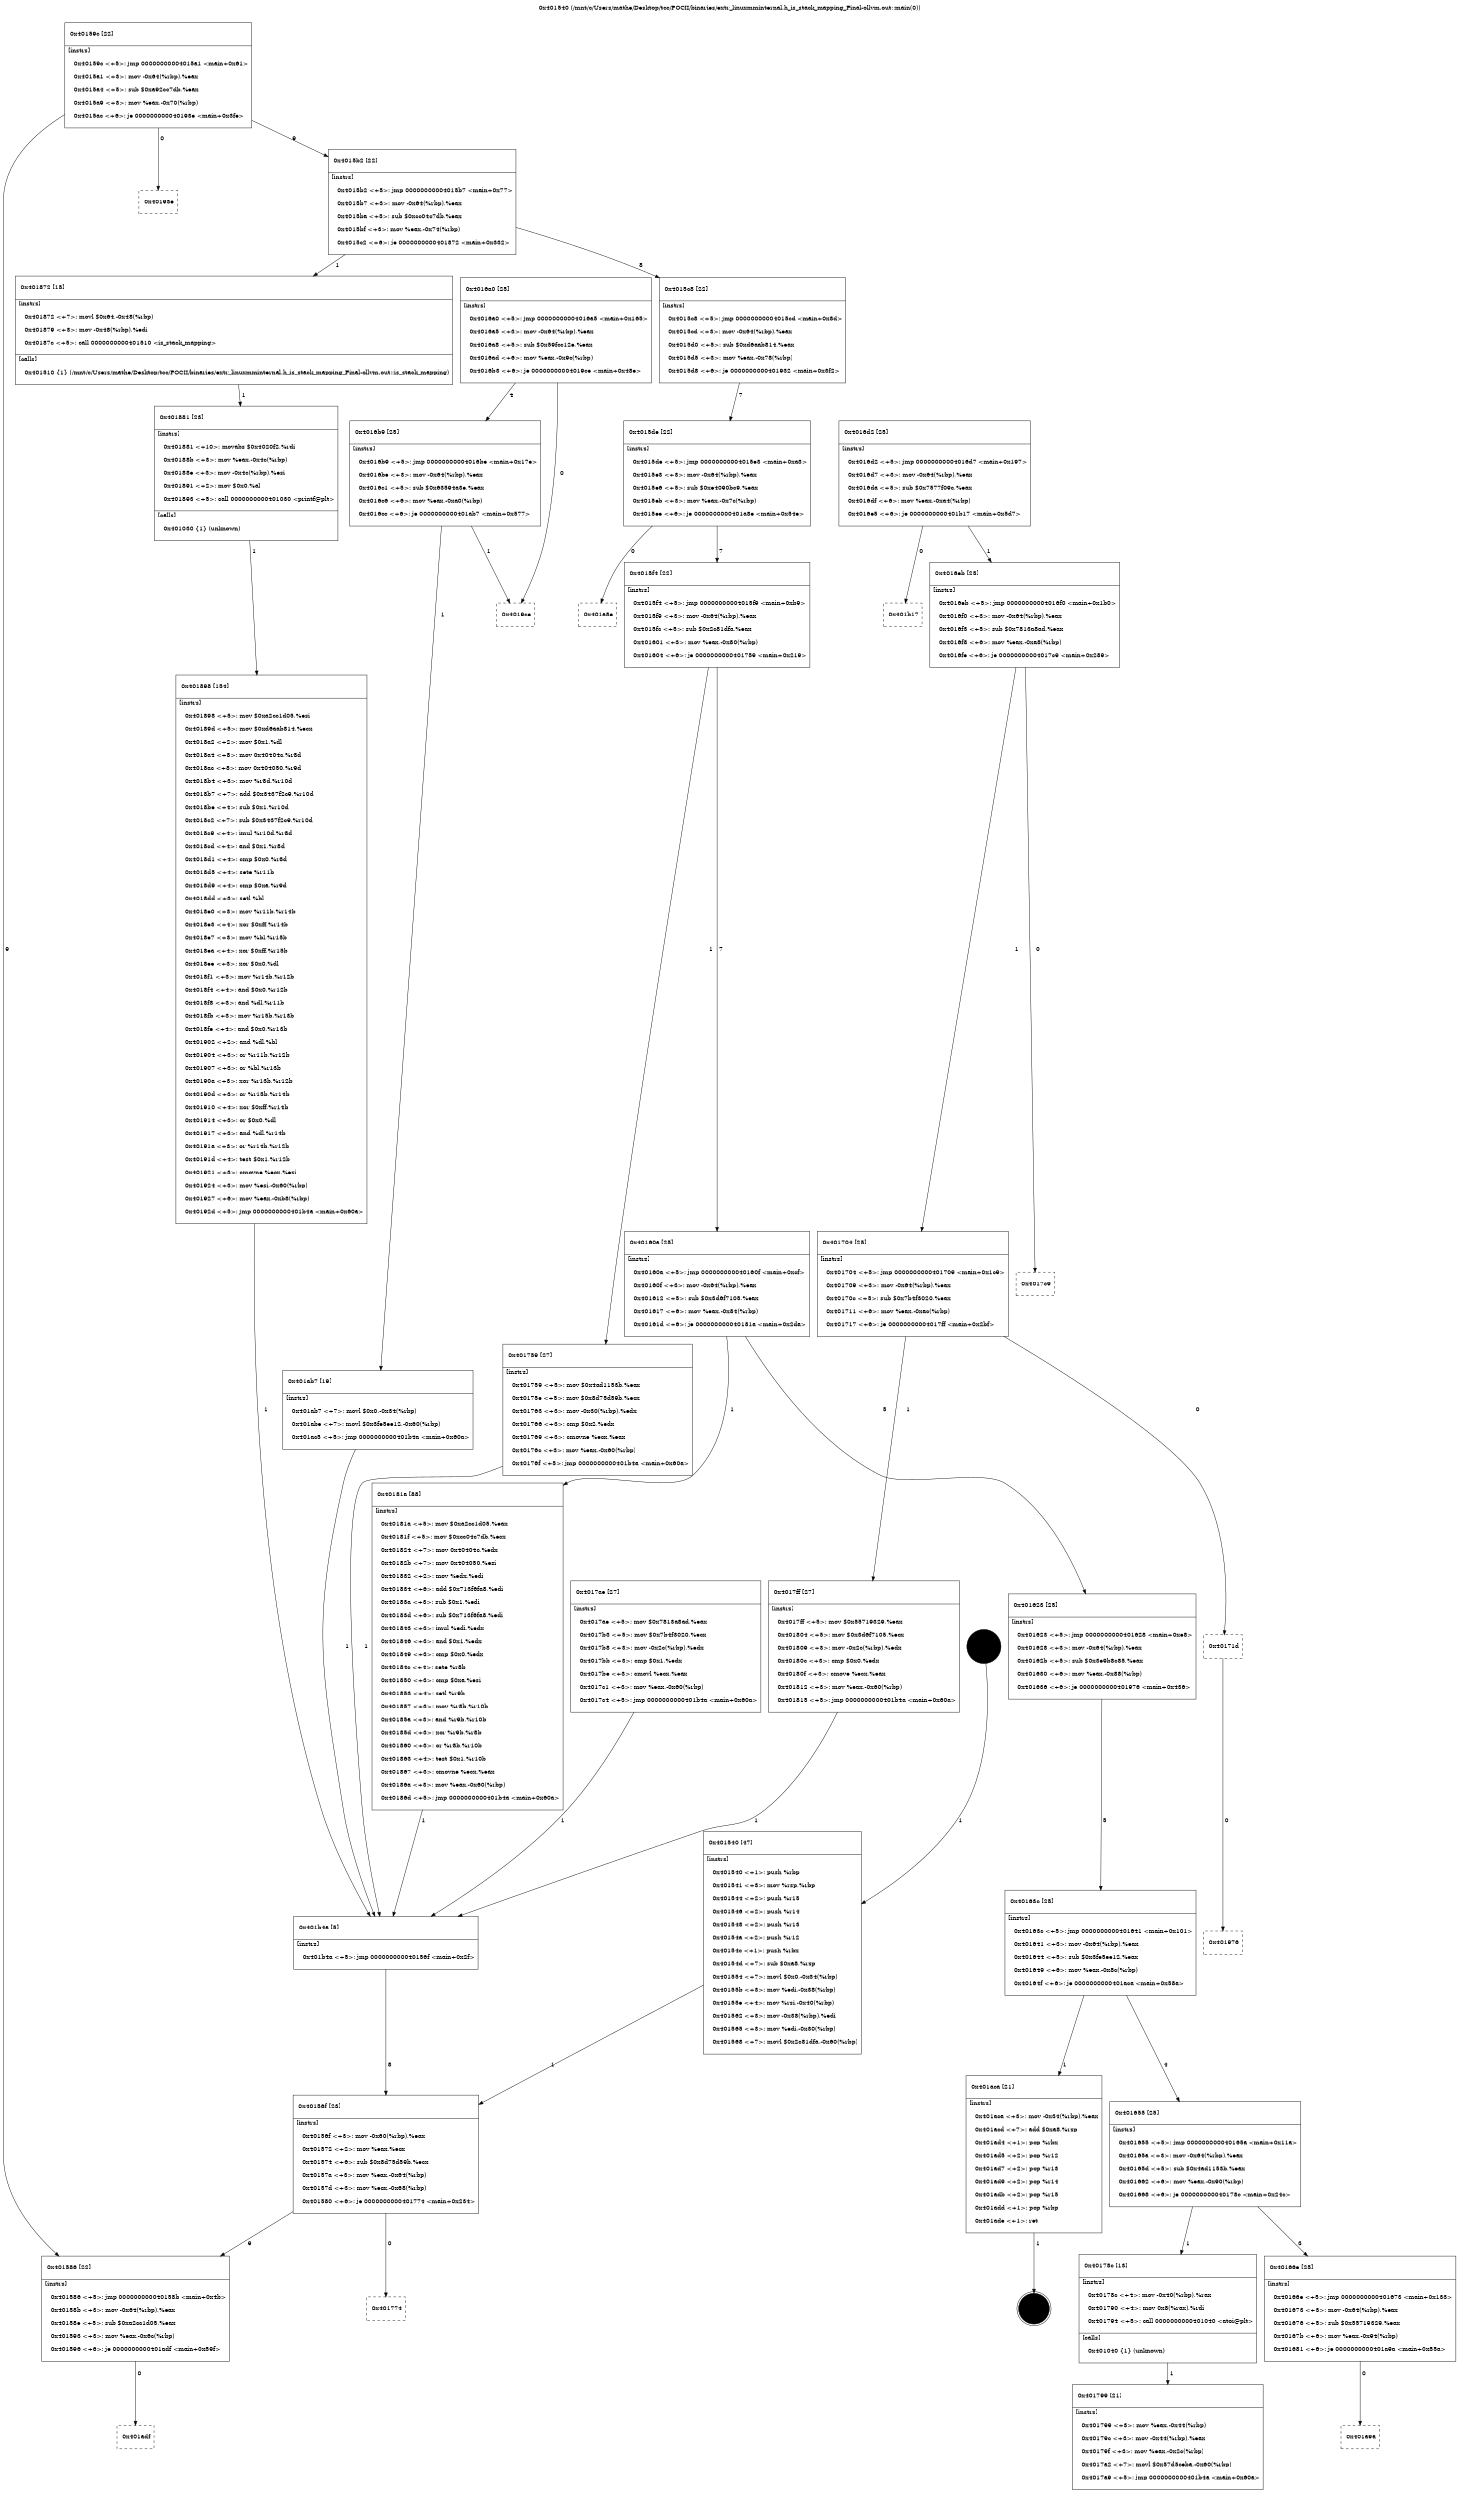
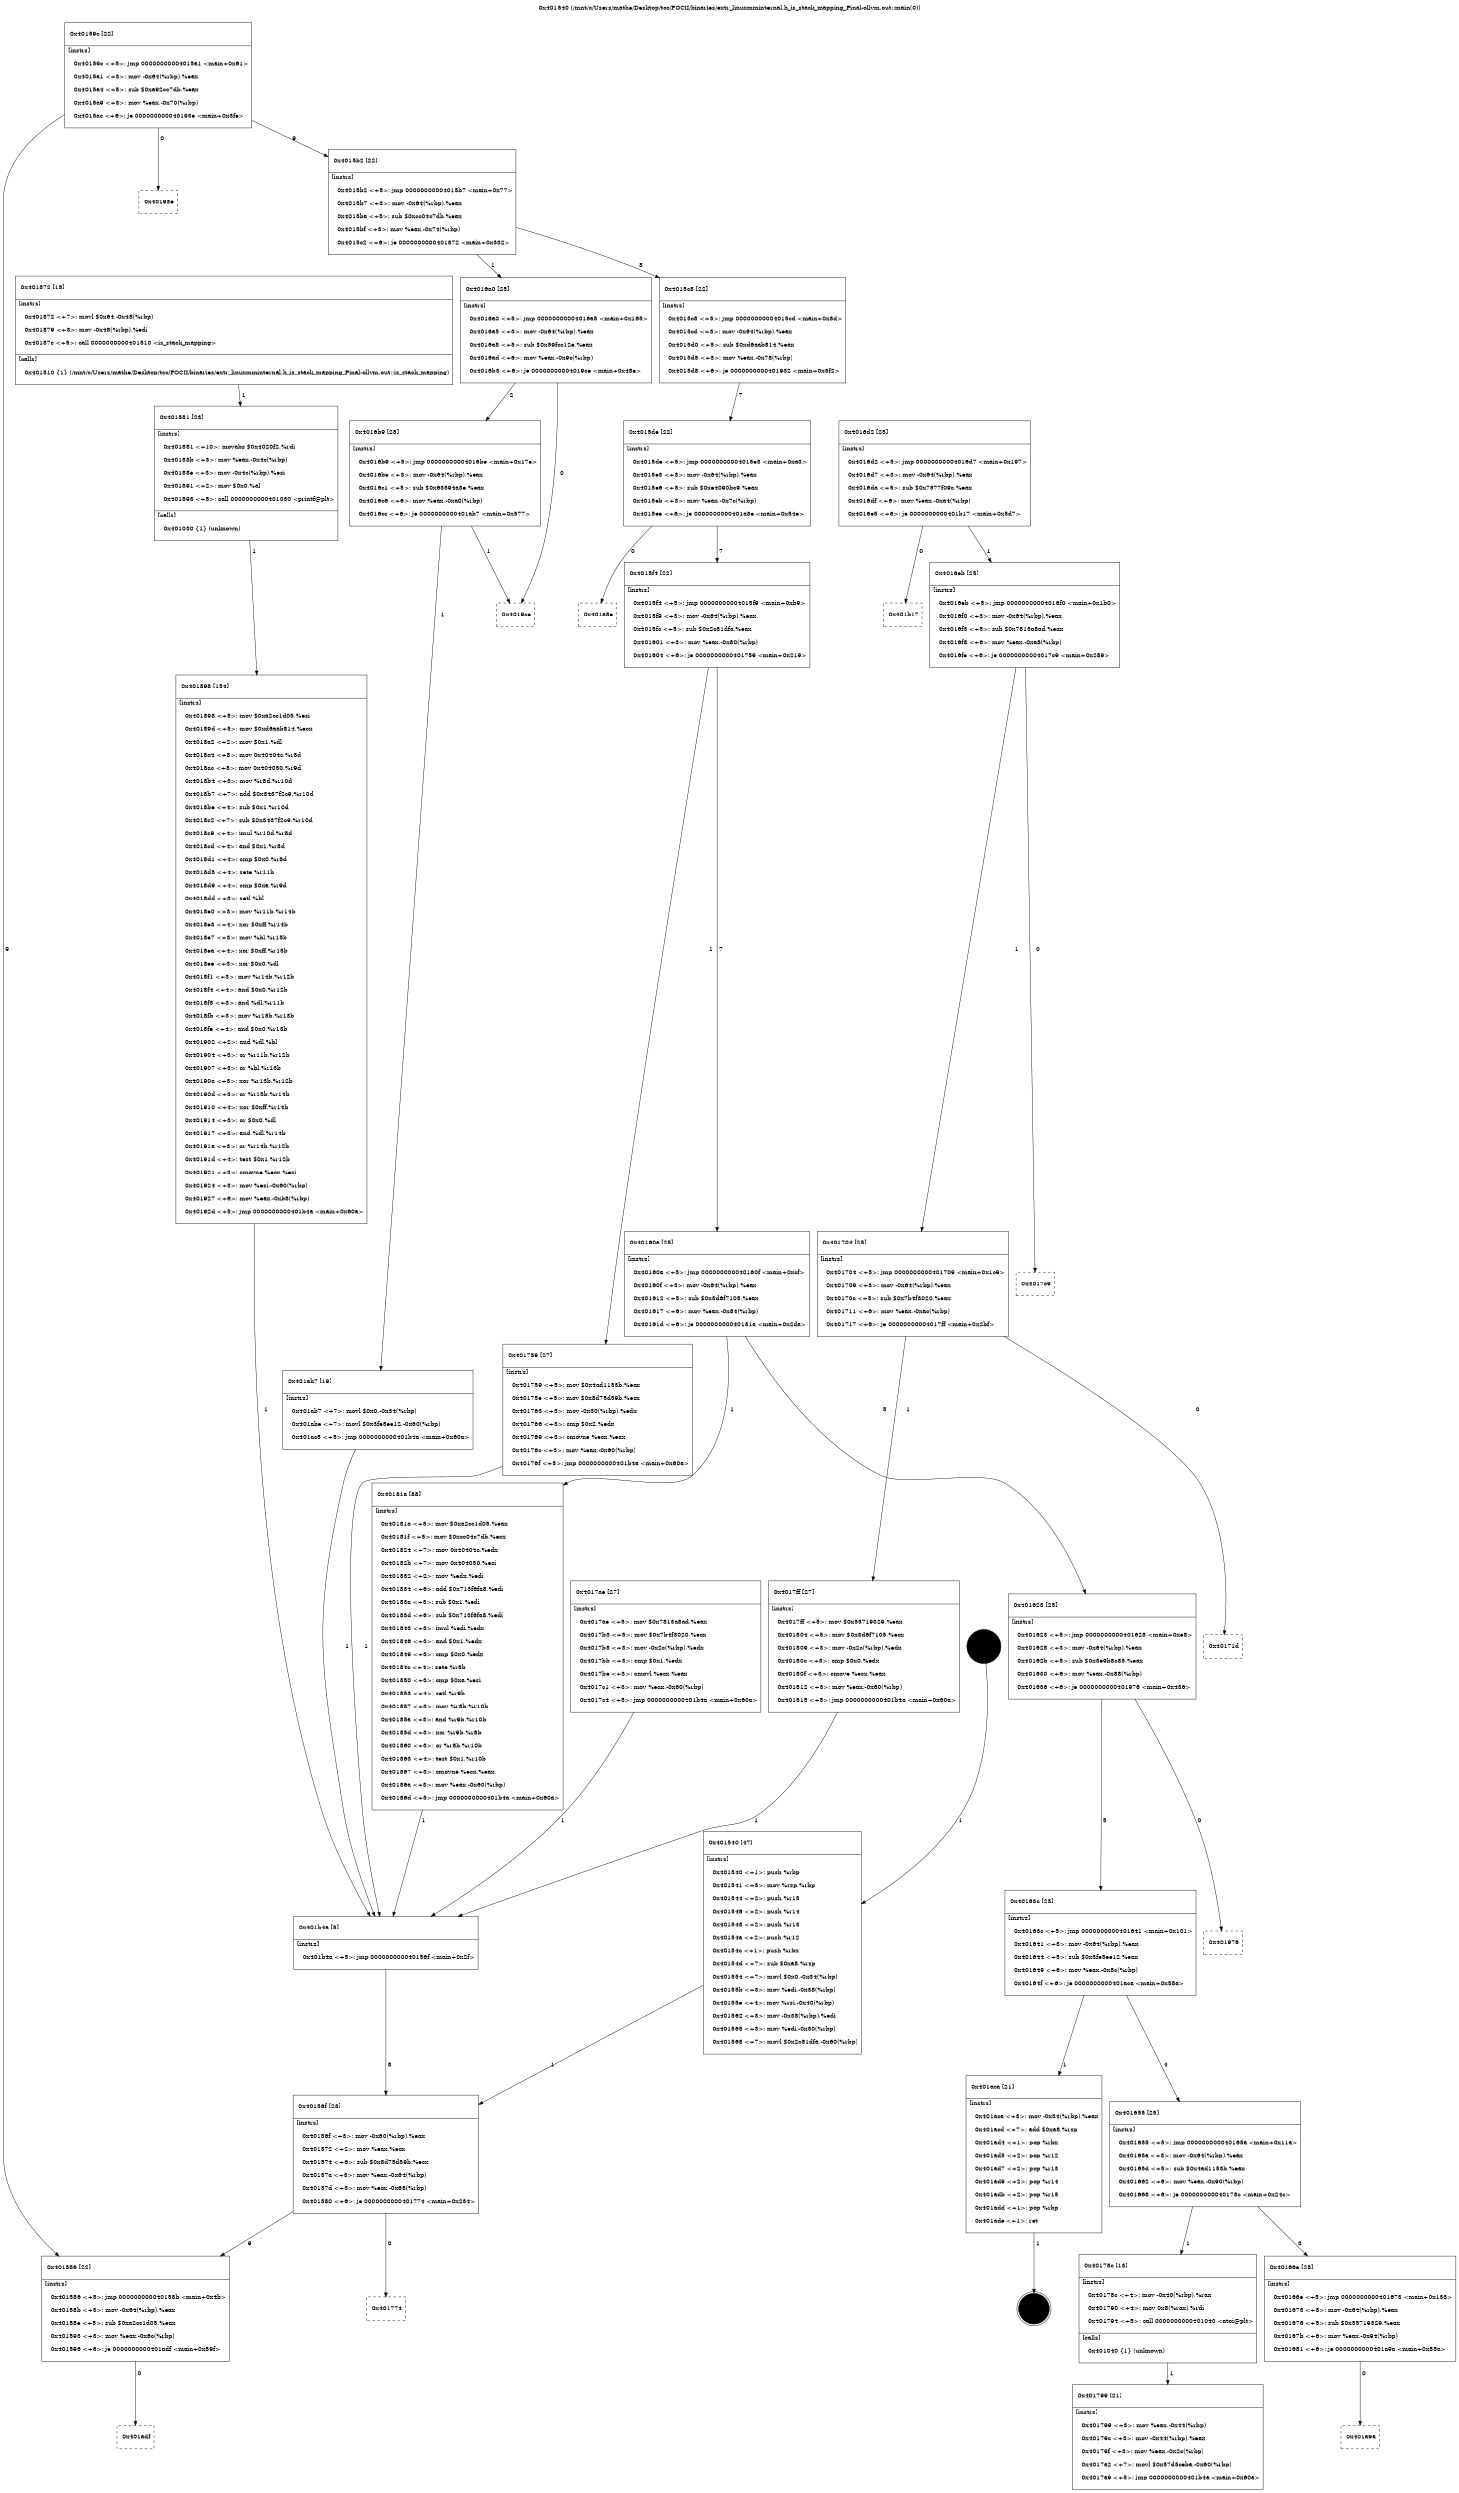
(331, 264) -> (488, 265)
(510, 395) -> (510, 395)
(1223, 1792) -> (1191, 1808)
